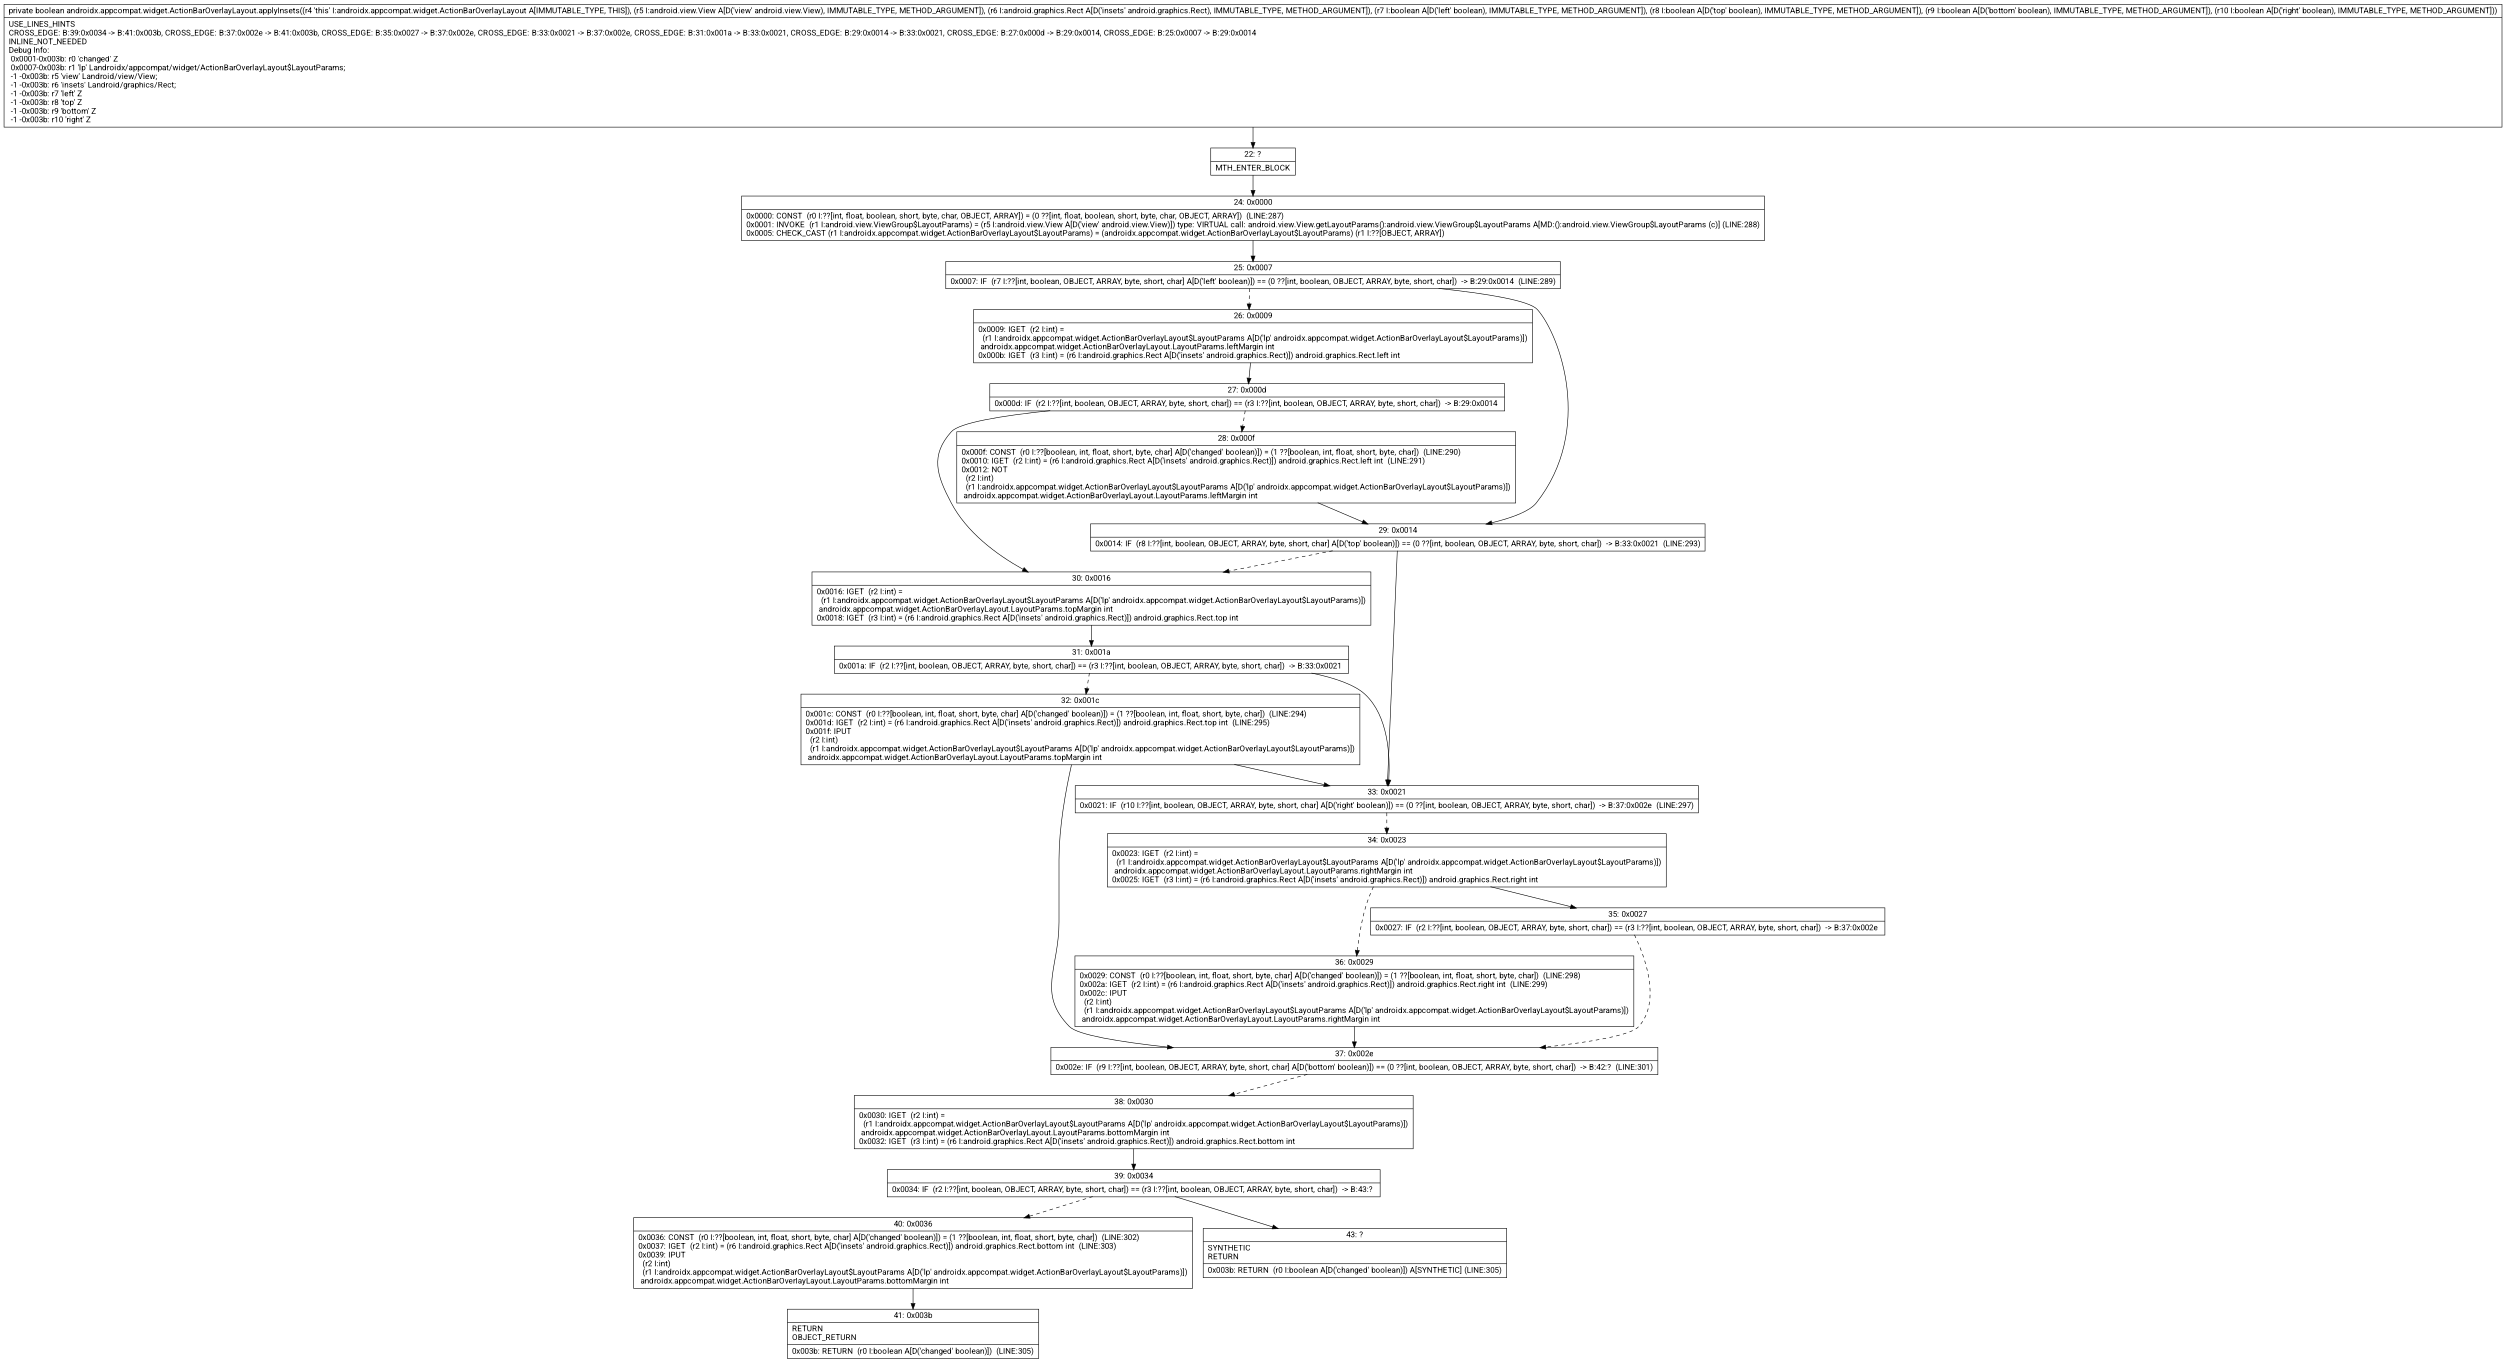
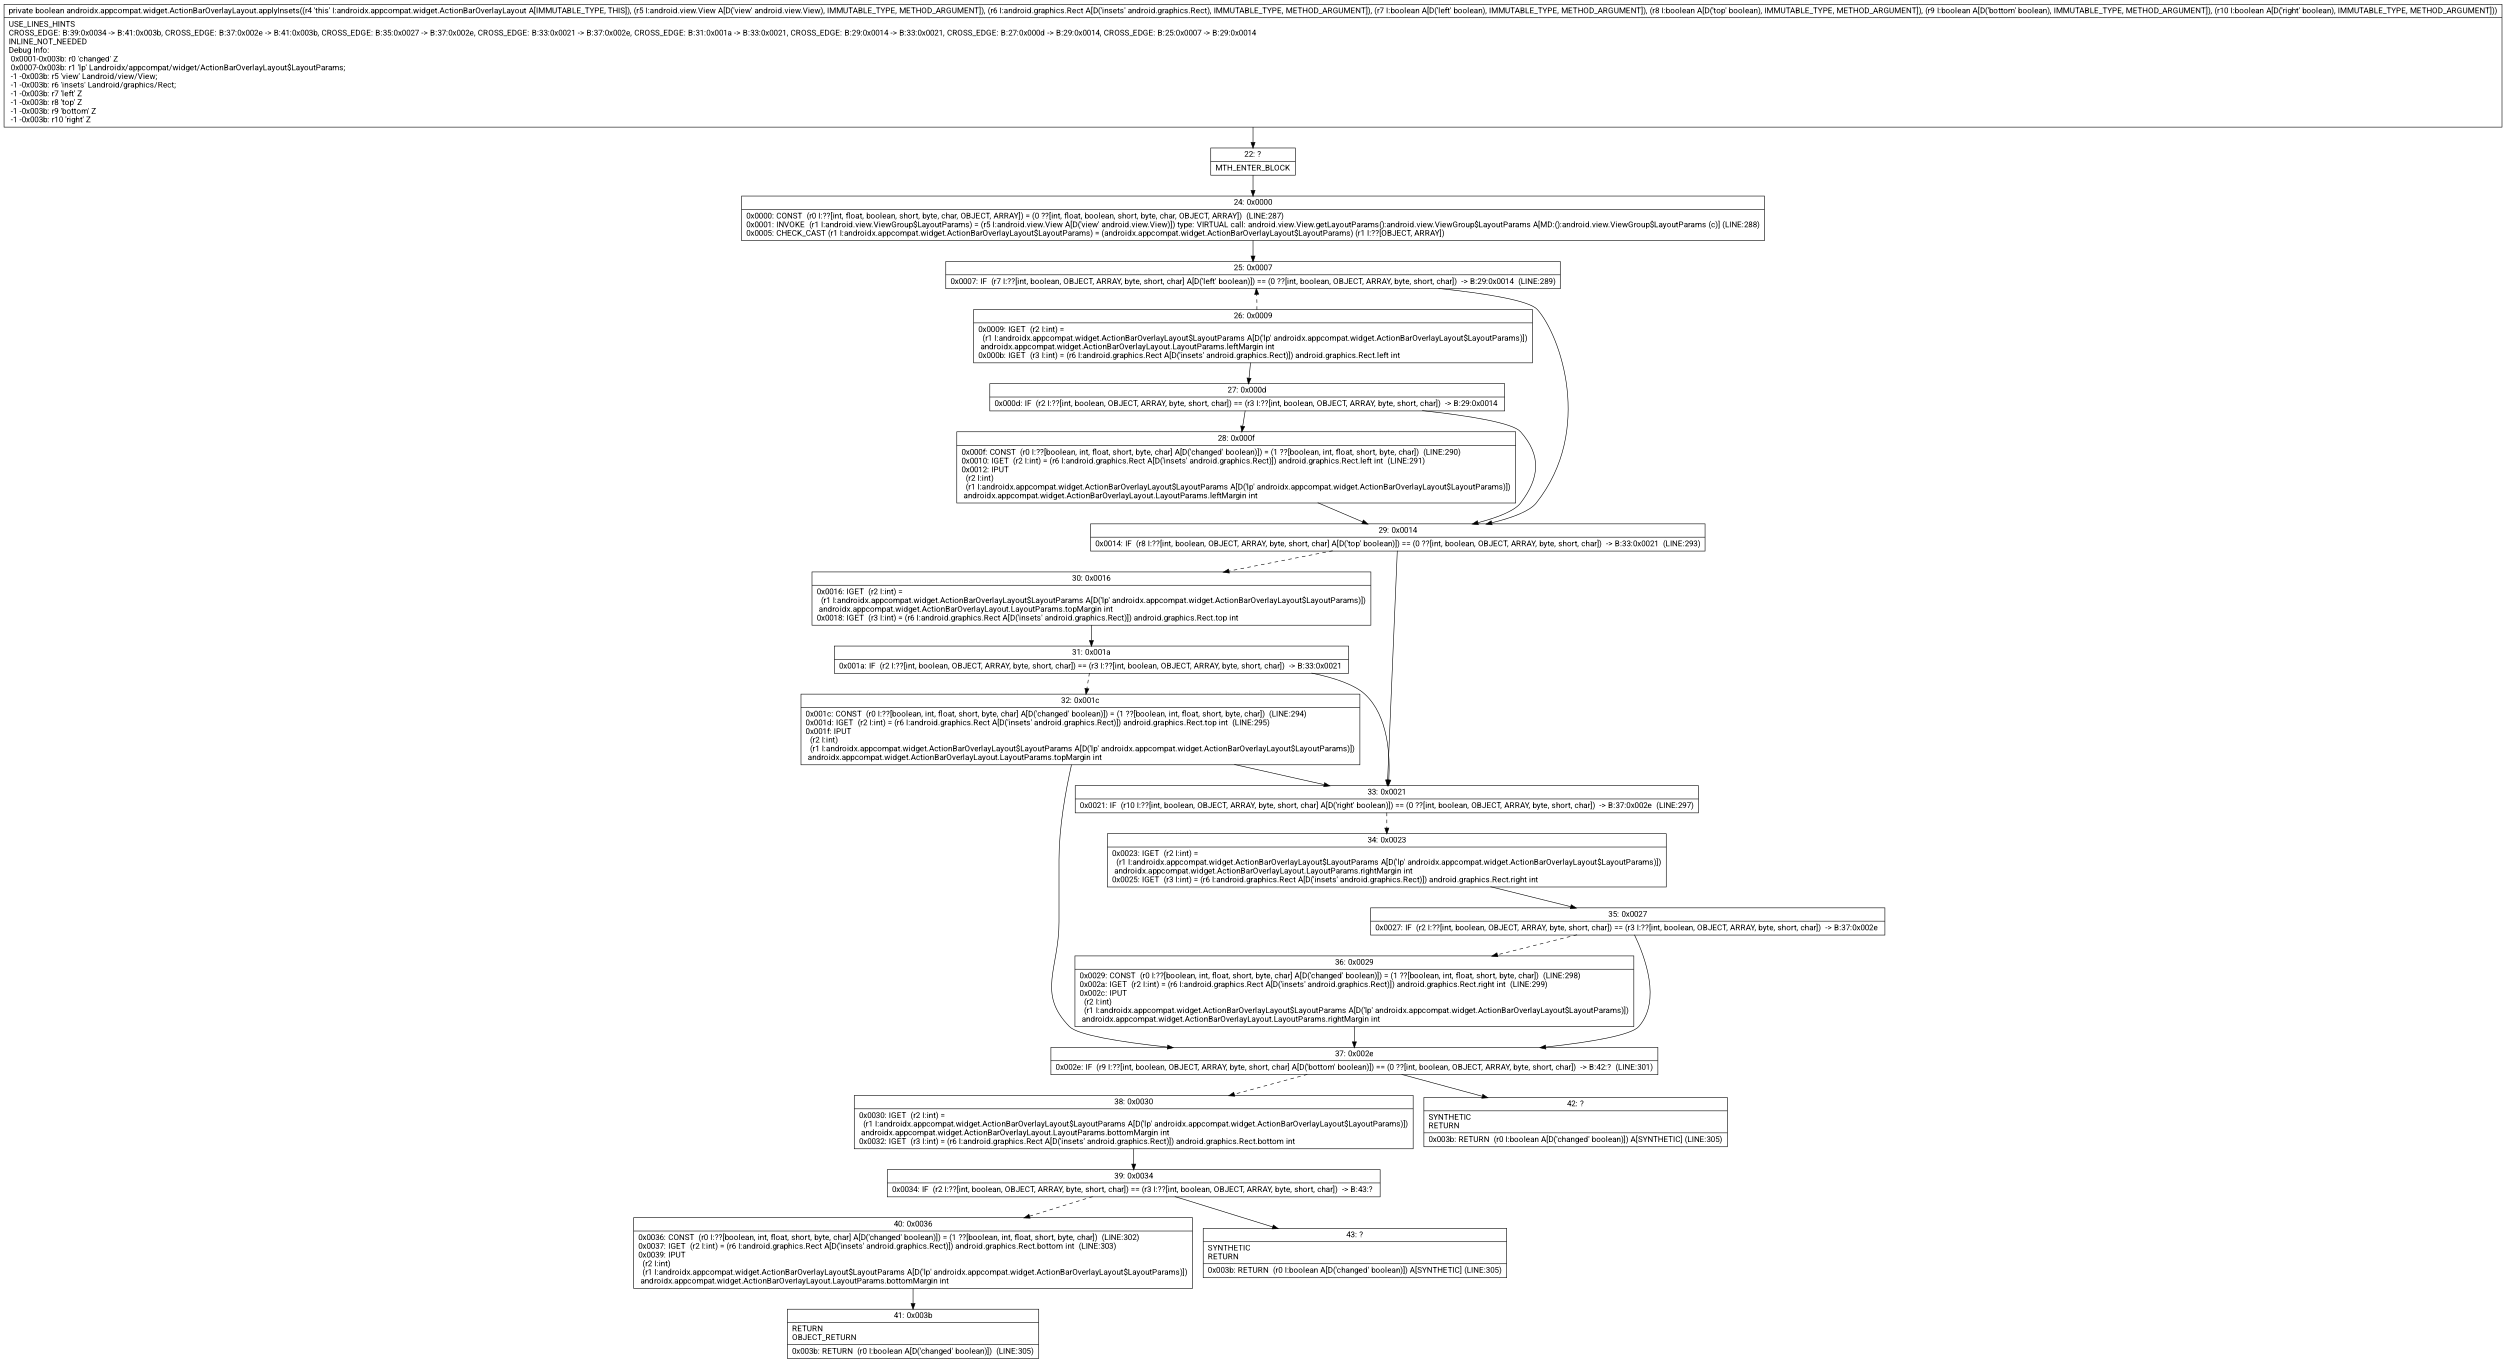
(1249, 296) -> (1257, 302)
(1244, 418) -> (1244, 418)
(938, 465) -> (1528, 442)
(987, 470) -> (987, 470)
(1363, 918) -> (1537, 945)
(1639, 1026) -> (1639, 1026)
none -> (1576, 1122)
